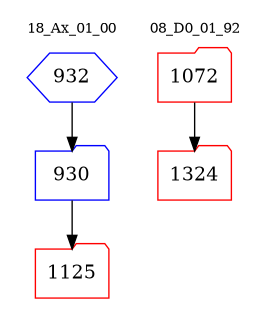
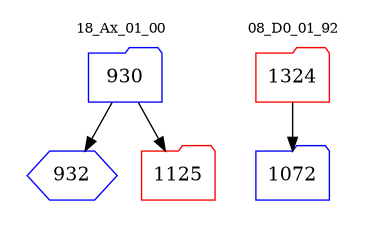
(195, 78) -> (293, 176)
(72, 120) -> (102, 121)
(195, 120) -> (293, 120)
